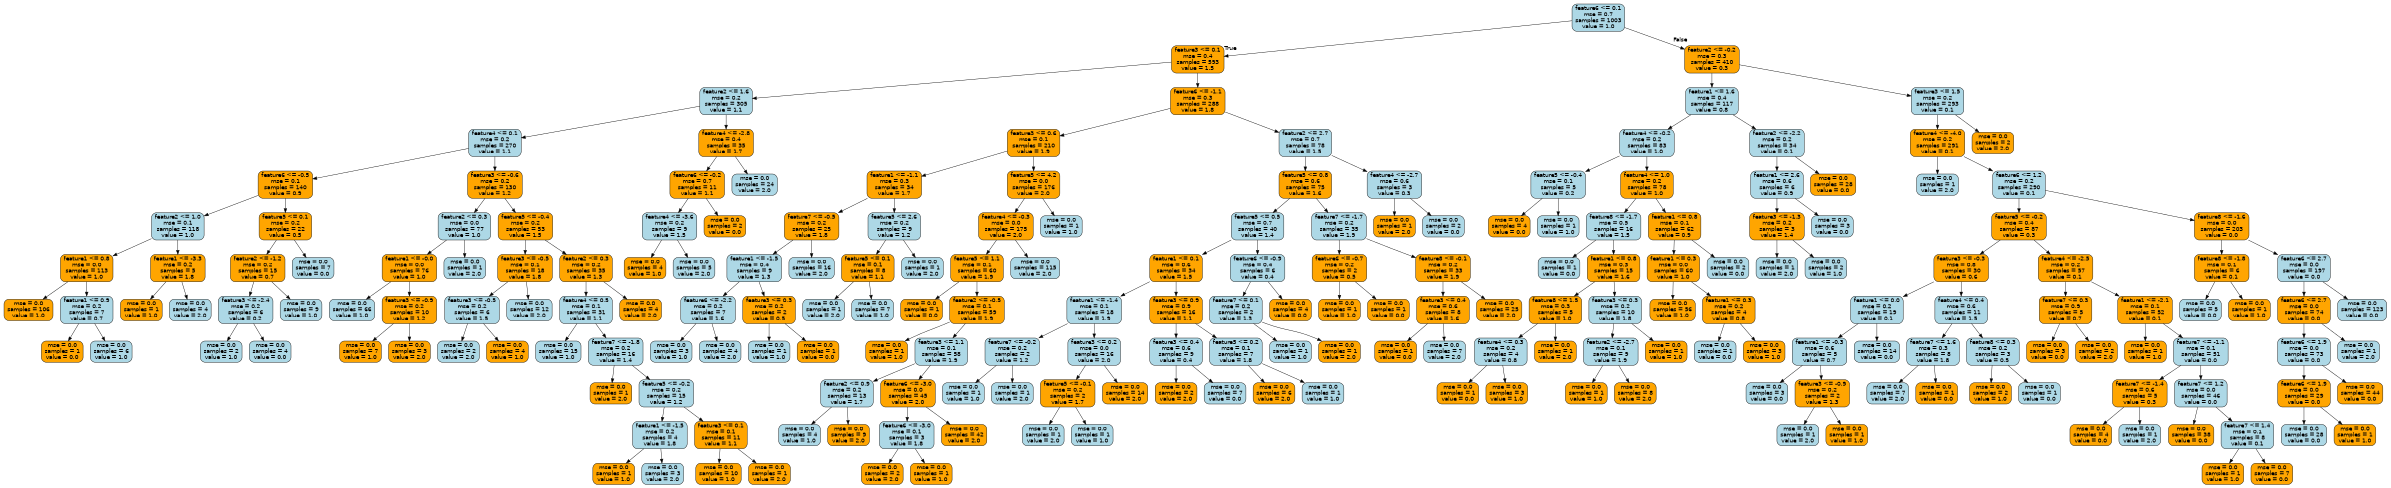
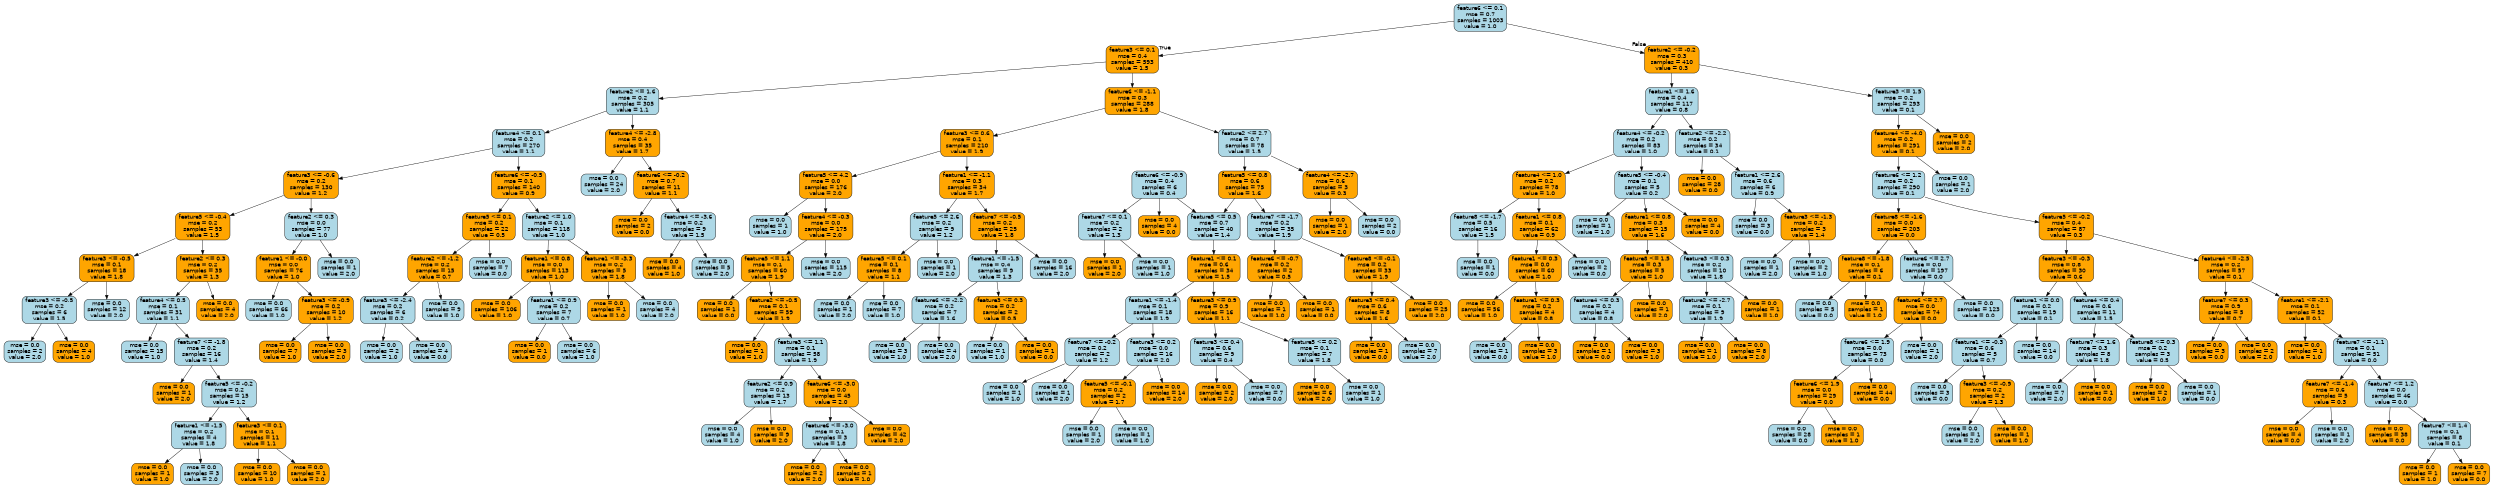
(1394, 185) -> (1330, 185)
(1258, 245) -> (1185, 204)
(1614, 245) -> (1645, 203)
